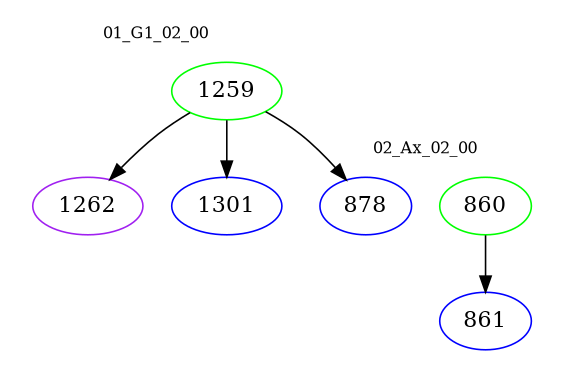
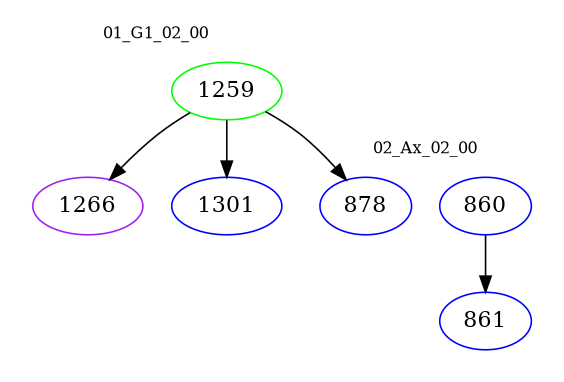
(88, 206) -> (88, 206)
(486, 206) -> (486, 206)
